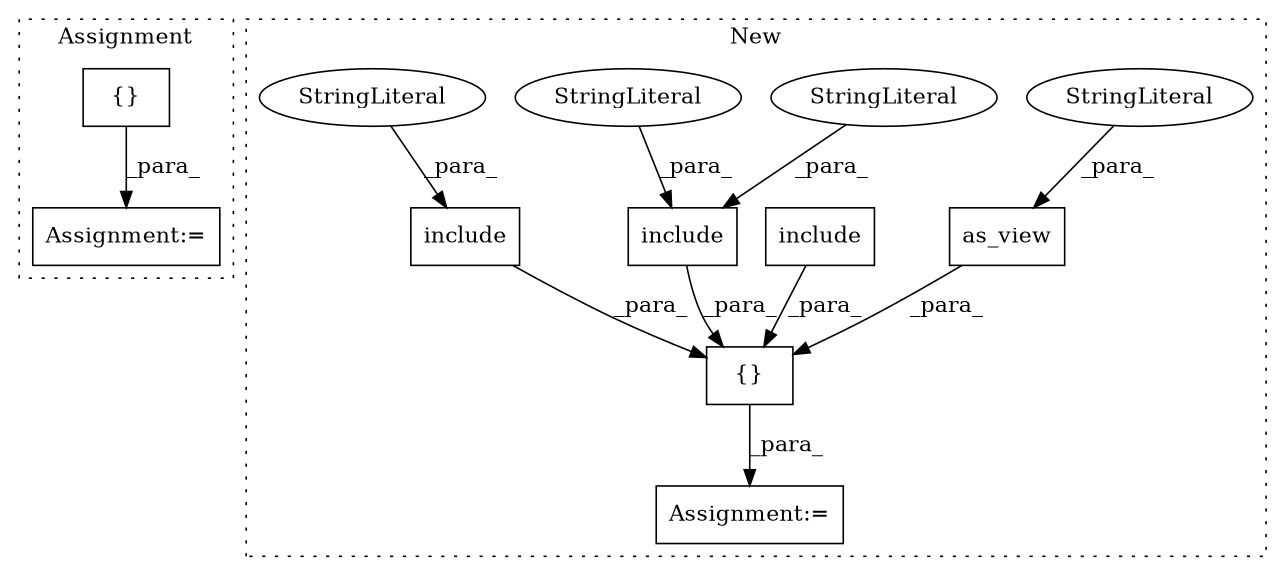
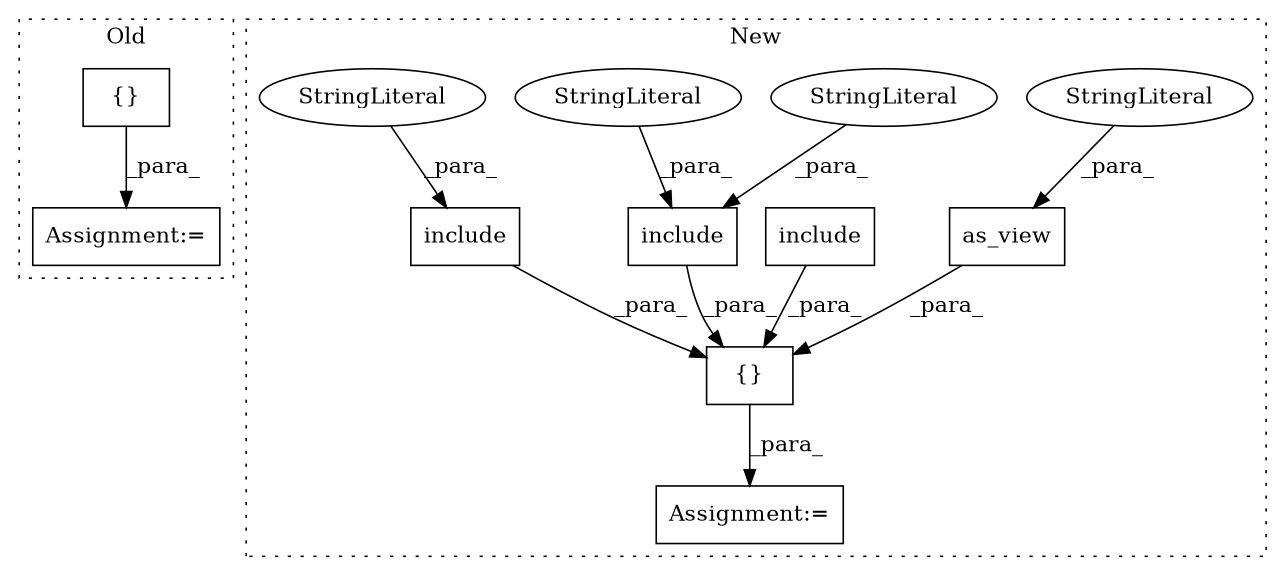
(126, 38) -> (126, 38)
